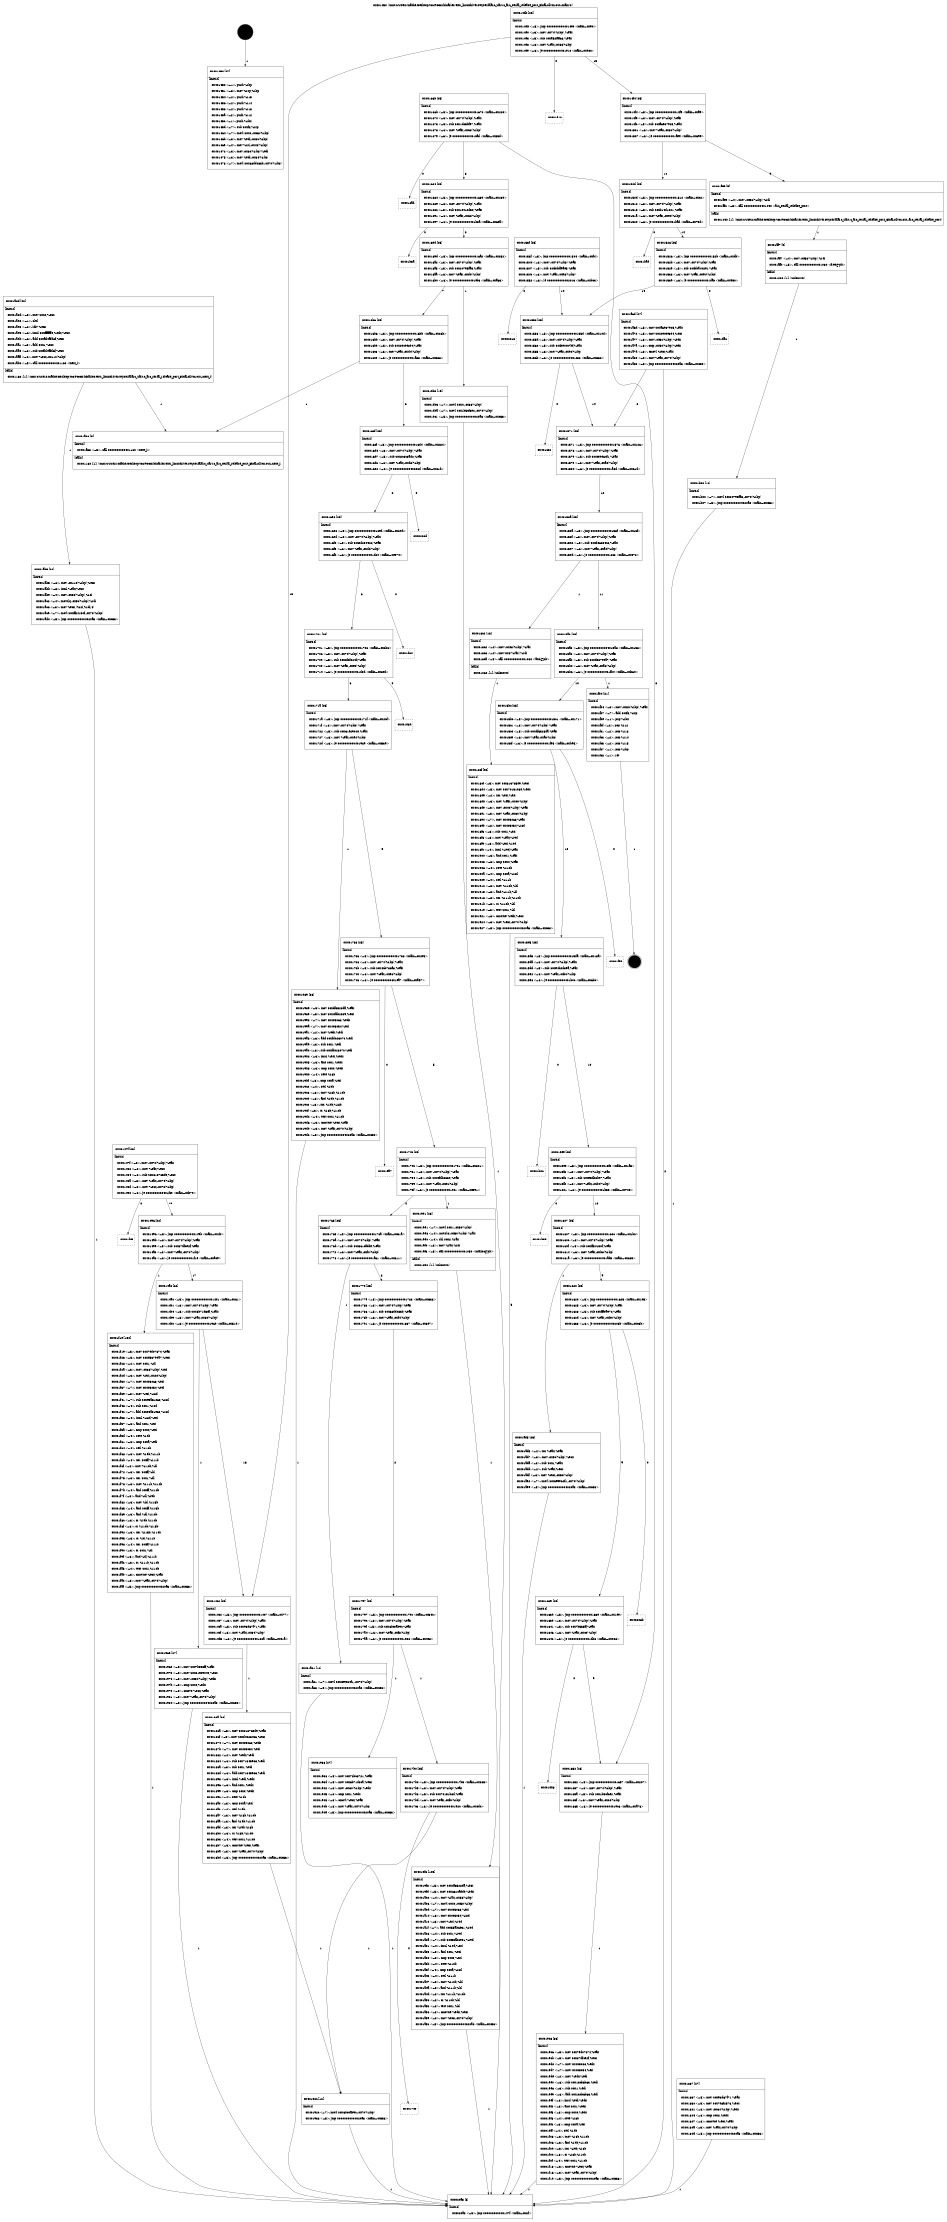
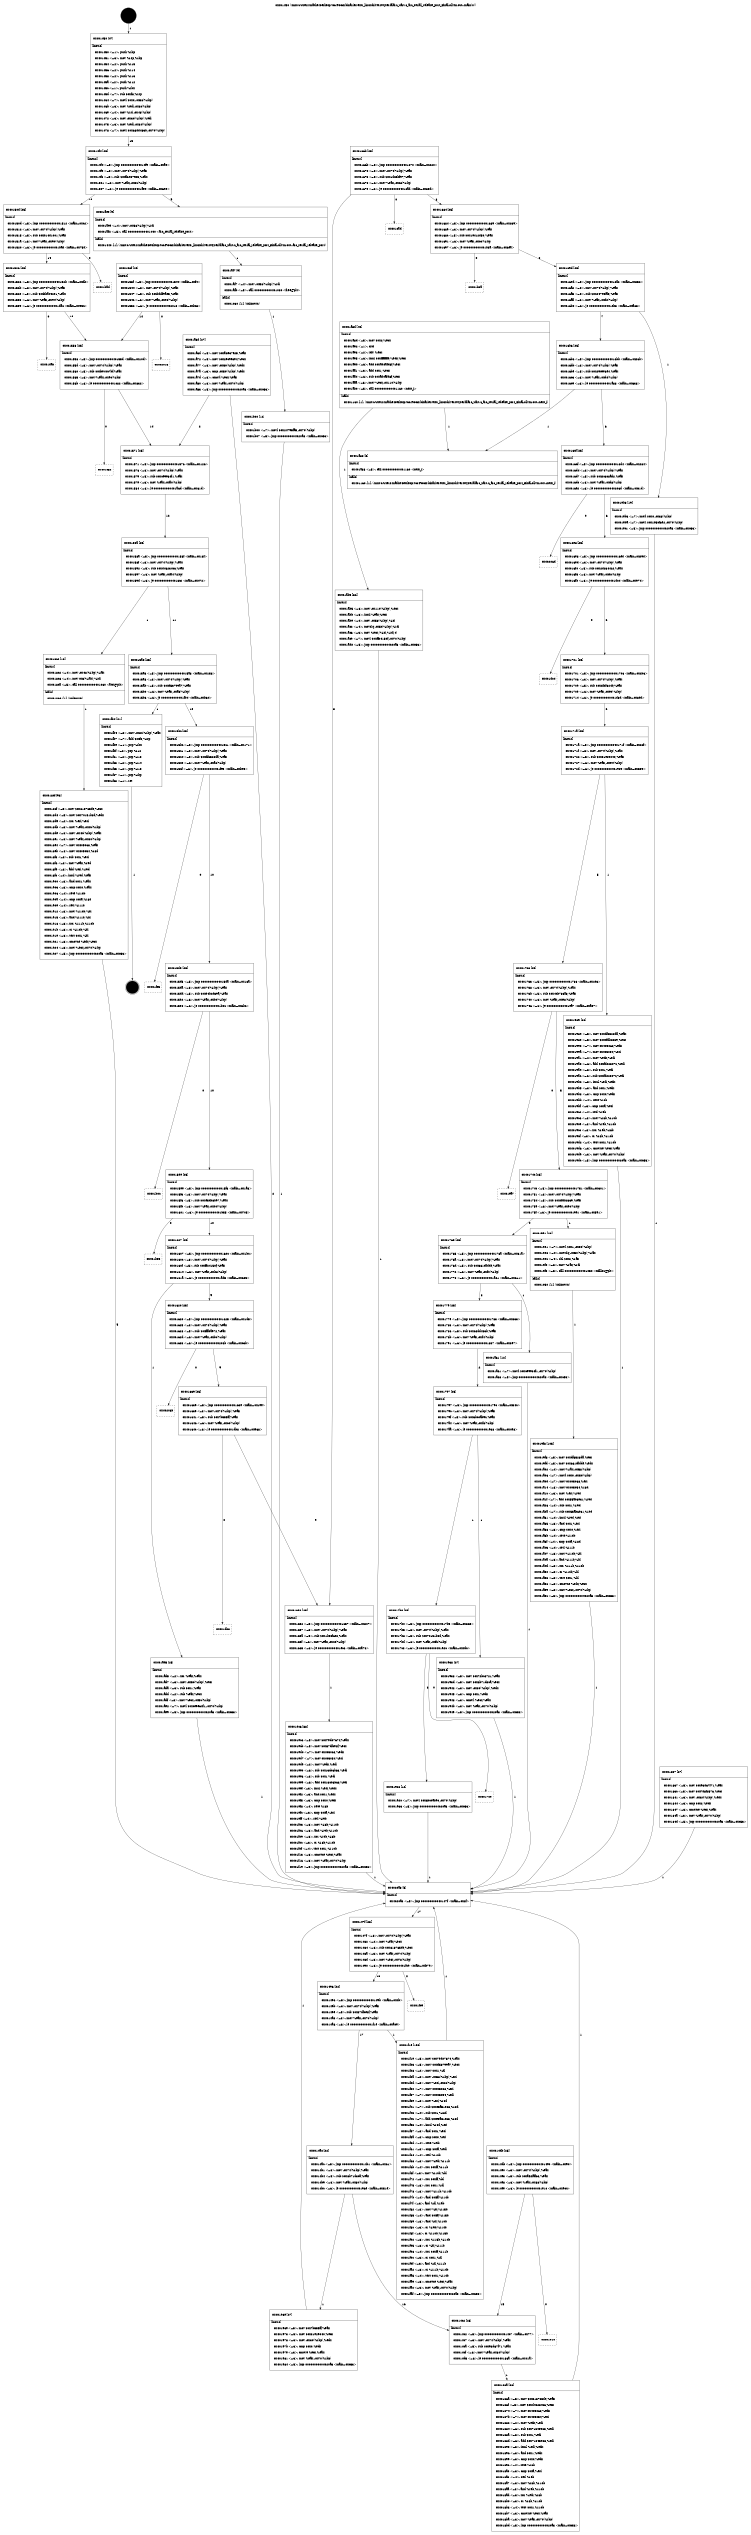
(608, 74) -> (129, 140)
(404, 725) -> none
none -> (513, 1810)
none -> (416, 1911)
(368, 1948) -> (427, 1688)
(305, 1978) -> (579, 2103)
